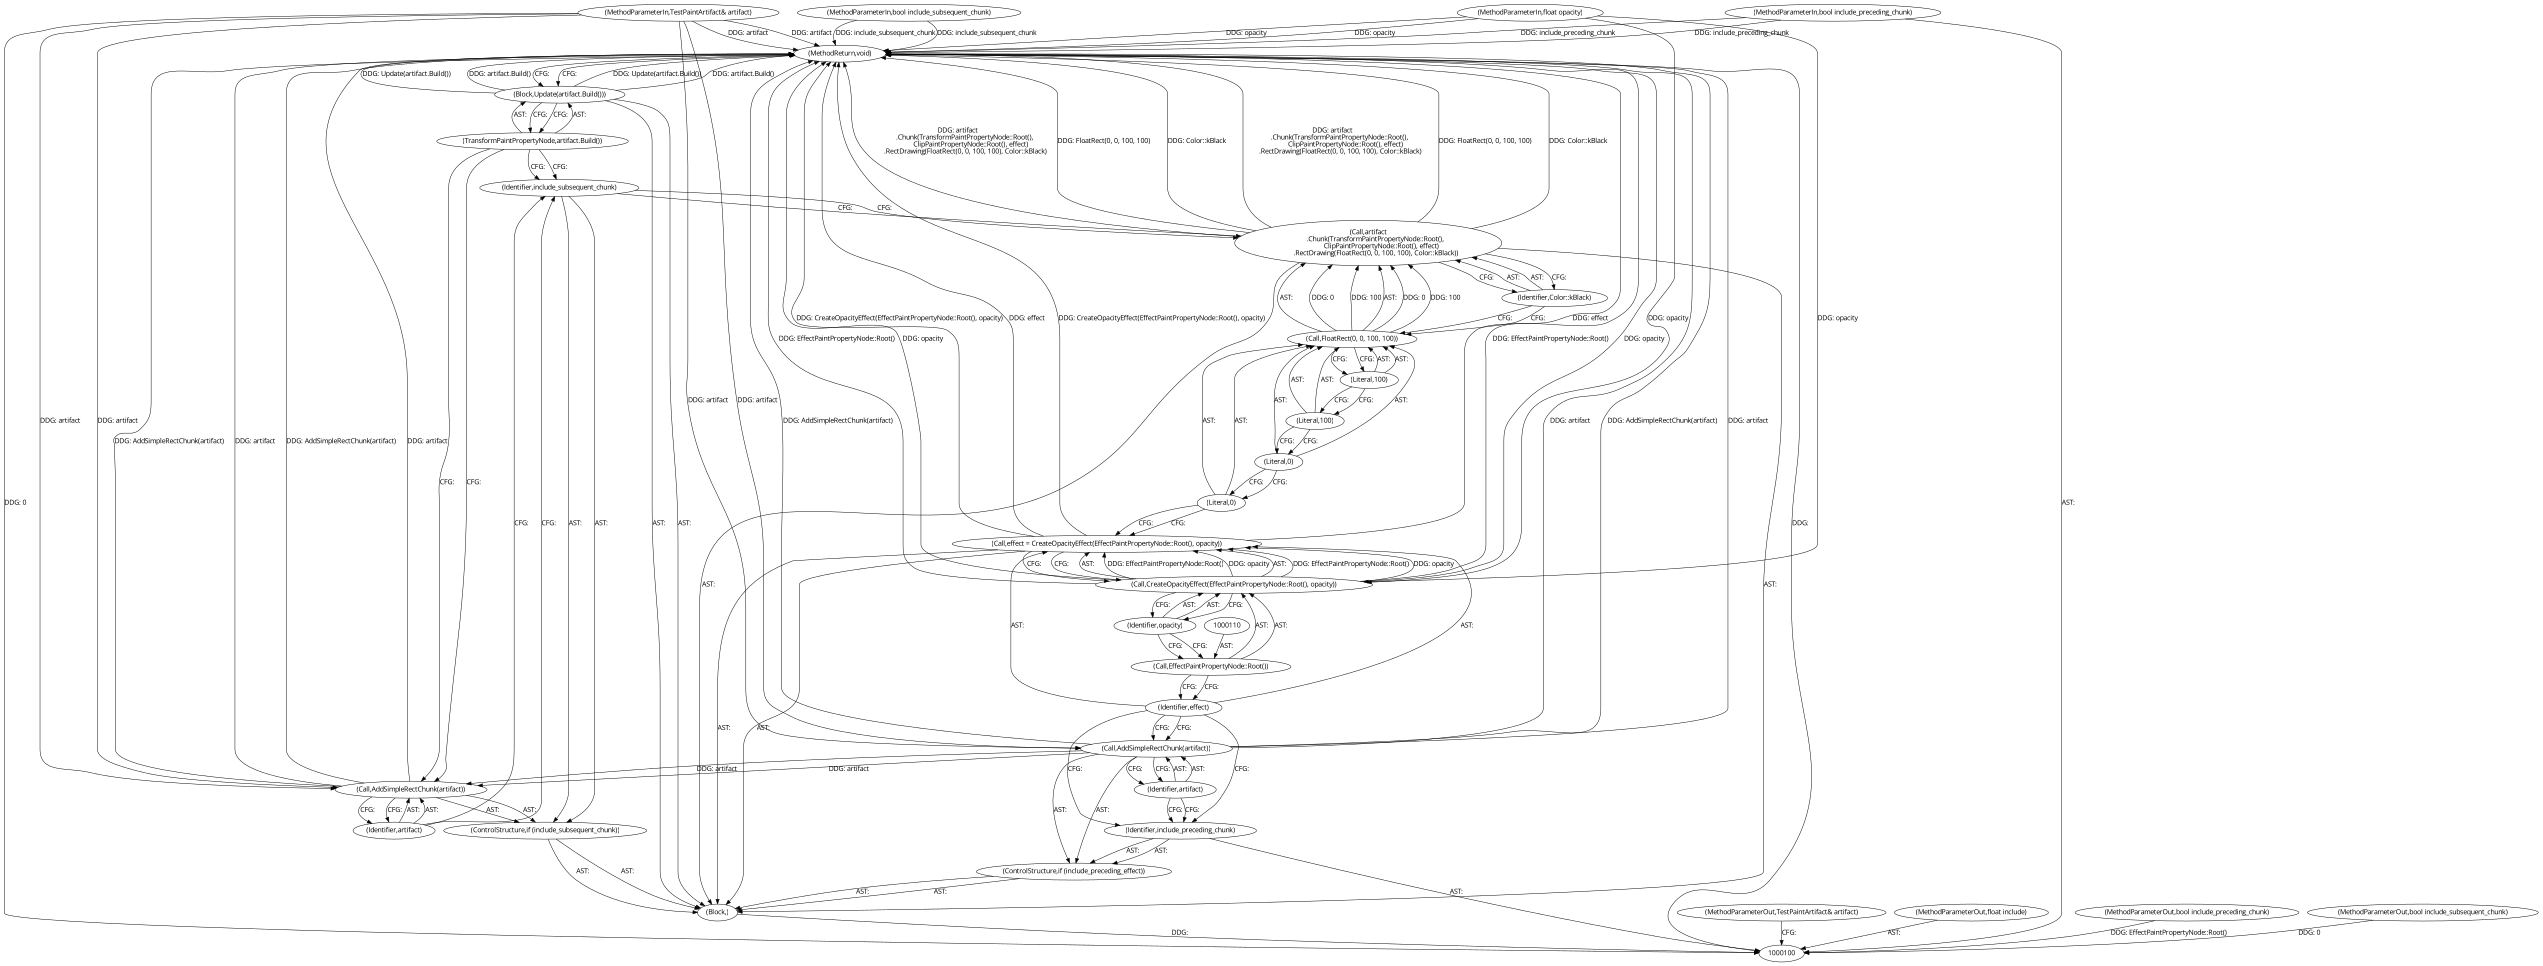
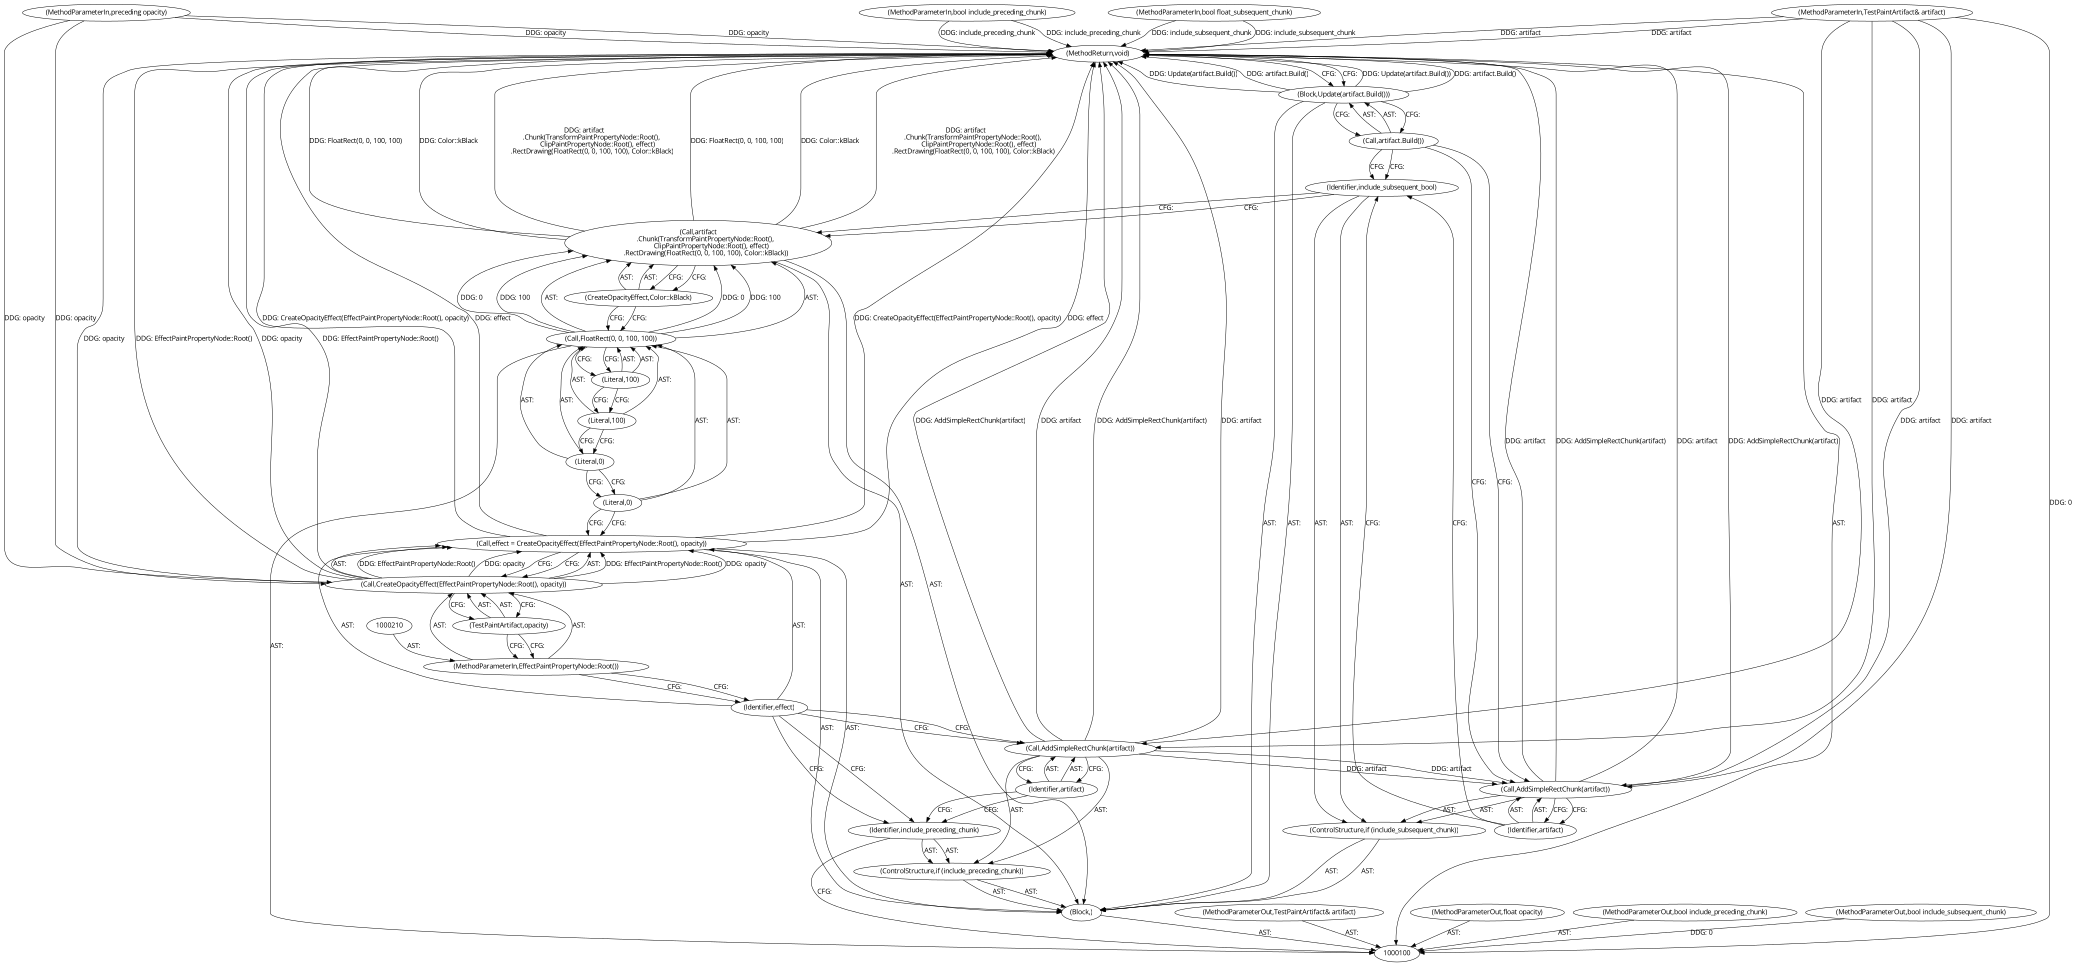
(909, 13) -> (1214, 13)
(1530, 13) -> (106, 13)
(533, 141) -> (1394, 141)
(559, 188) -> (1382, 188)
(1555, 298) -> (638, 298)
(1801, 523) -> (1840, 523)
(2062, 531) -> (432, 932)
(1155, 626) -> (509, 626)
(1227, 626) -> (389, 626)
(1211, 667) -> (536, 667)
(1074, 872) -> (952, 872)
(1457, 892) -> (826, 892)
(1971, 913) -> (1487, 913)
(1181, 933) -> (1266, 933)
(1790, 933) -> (1353, 933)
(2169, 933) -> (1566, 933)
